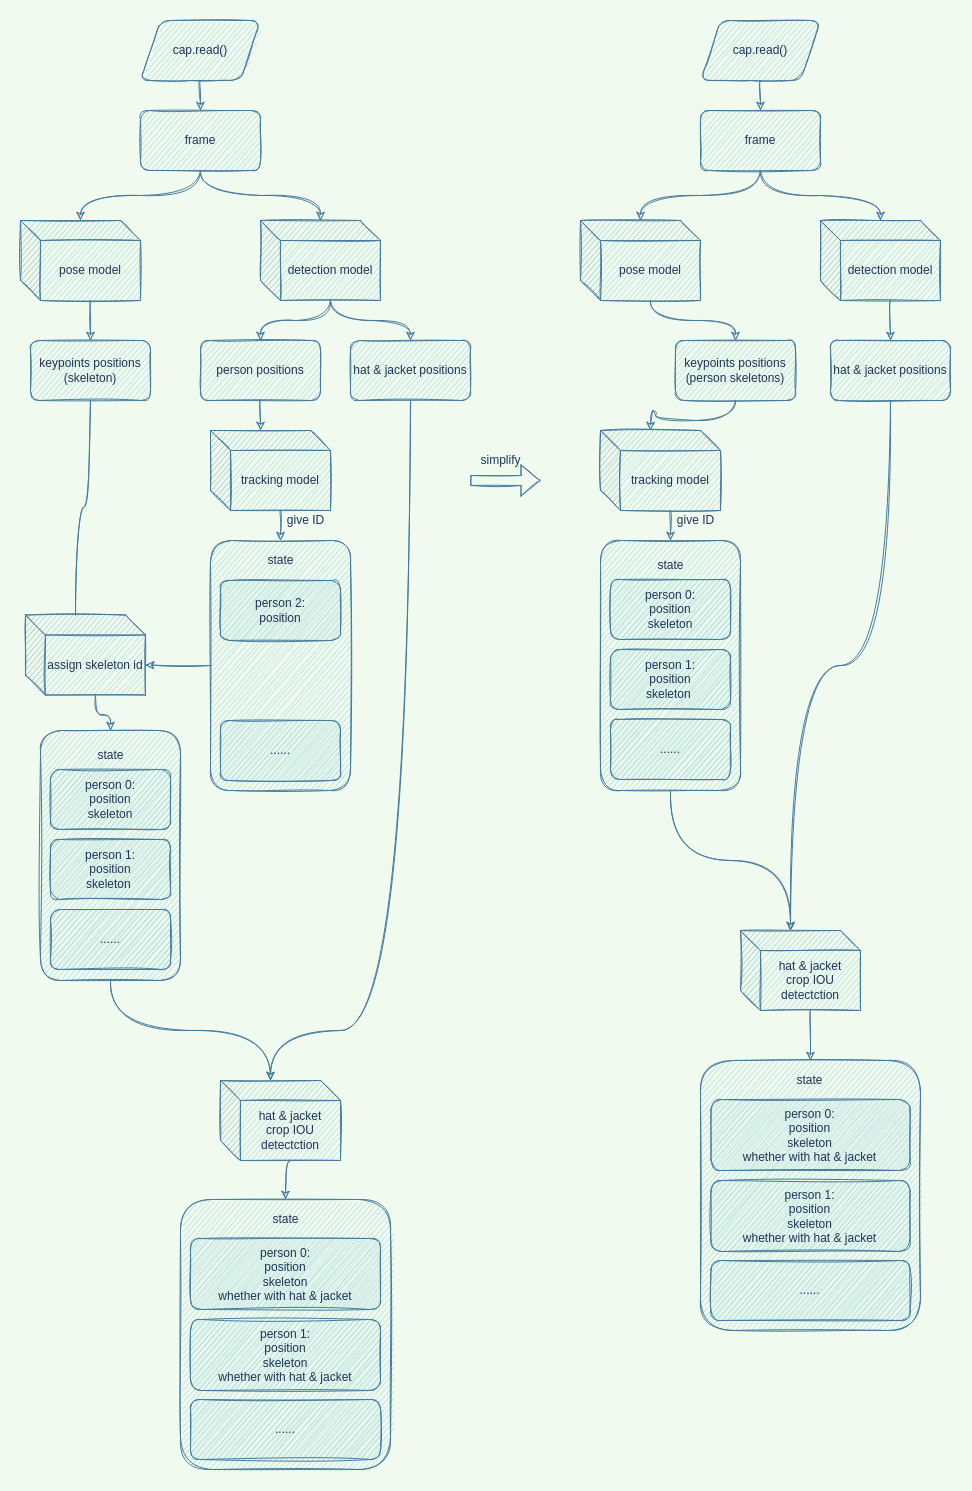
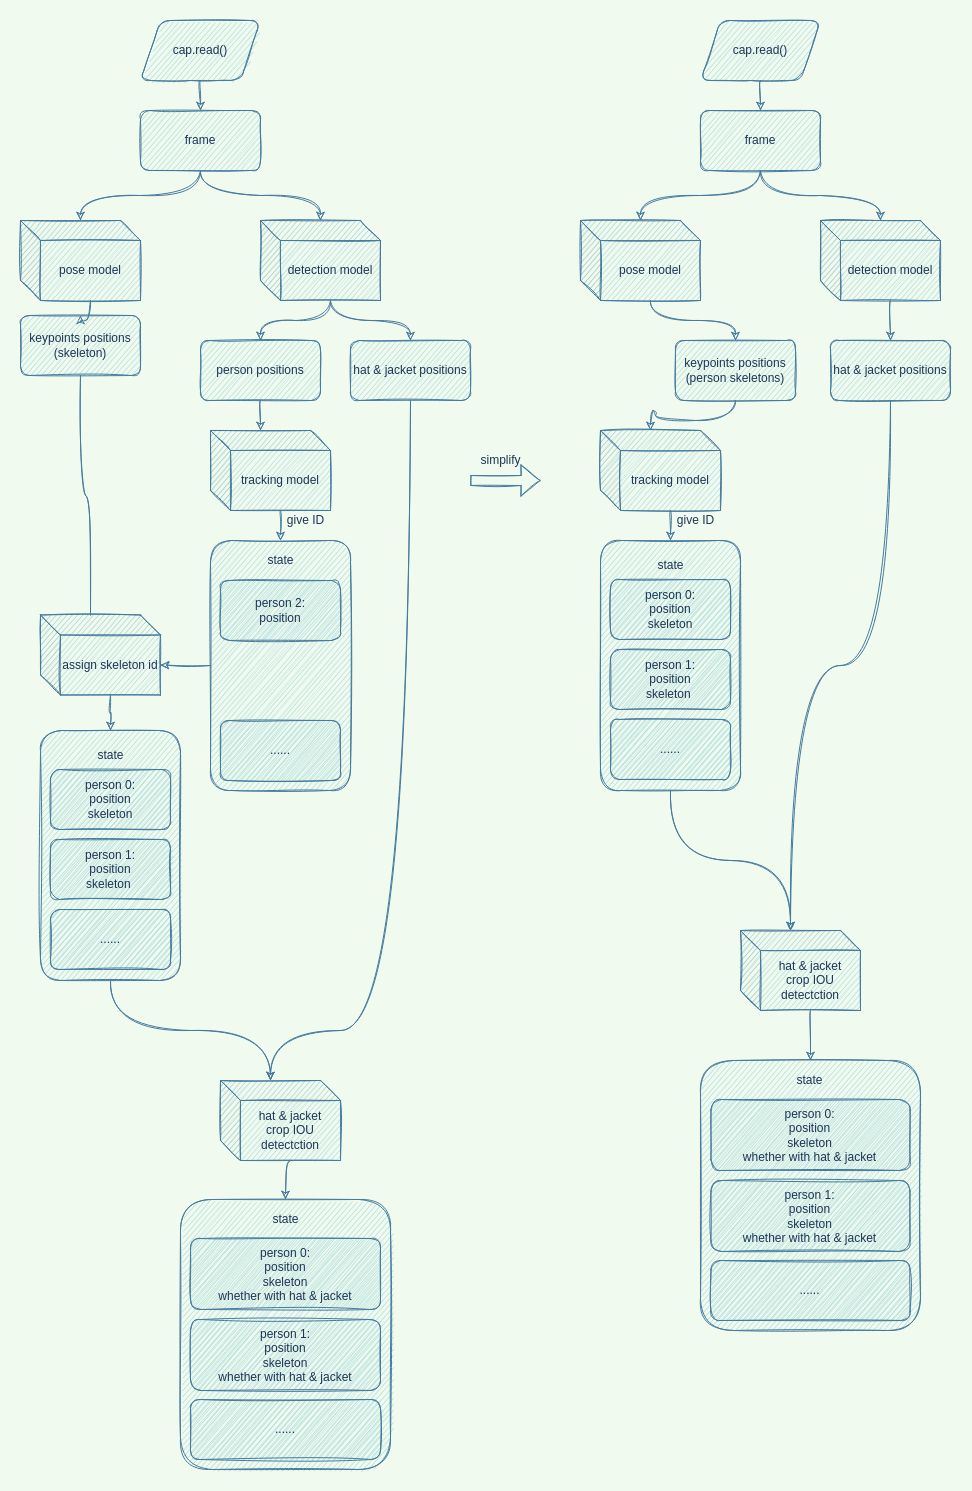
(91, 371) -> (81, 346)
(86, 655) -> (101, 655)
